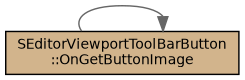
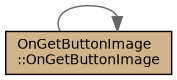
(122, 53) -> (89, 53)
